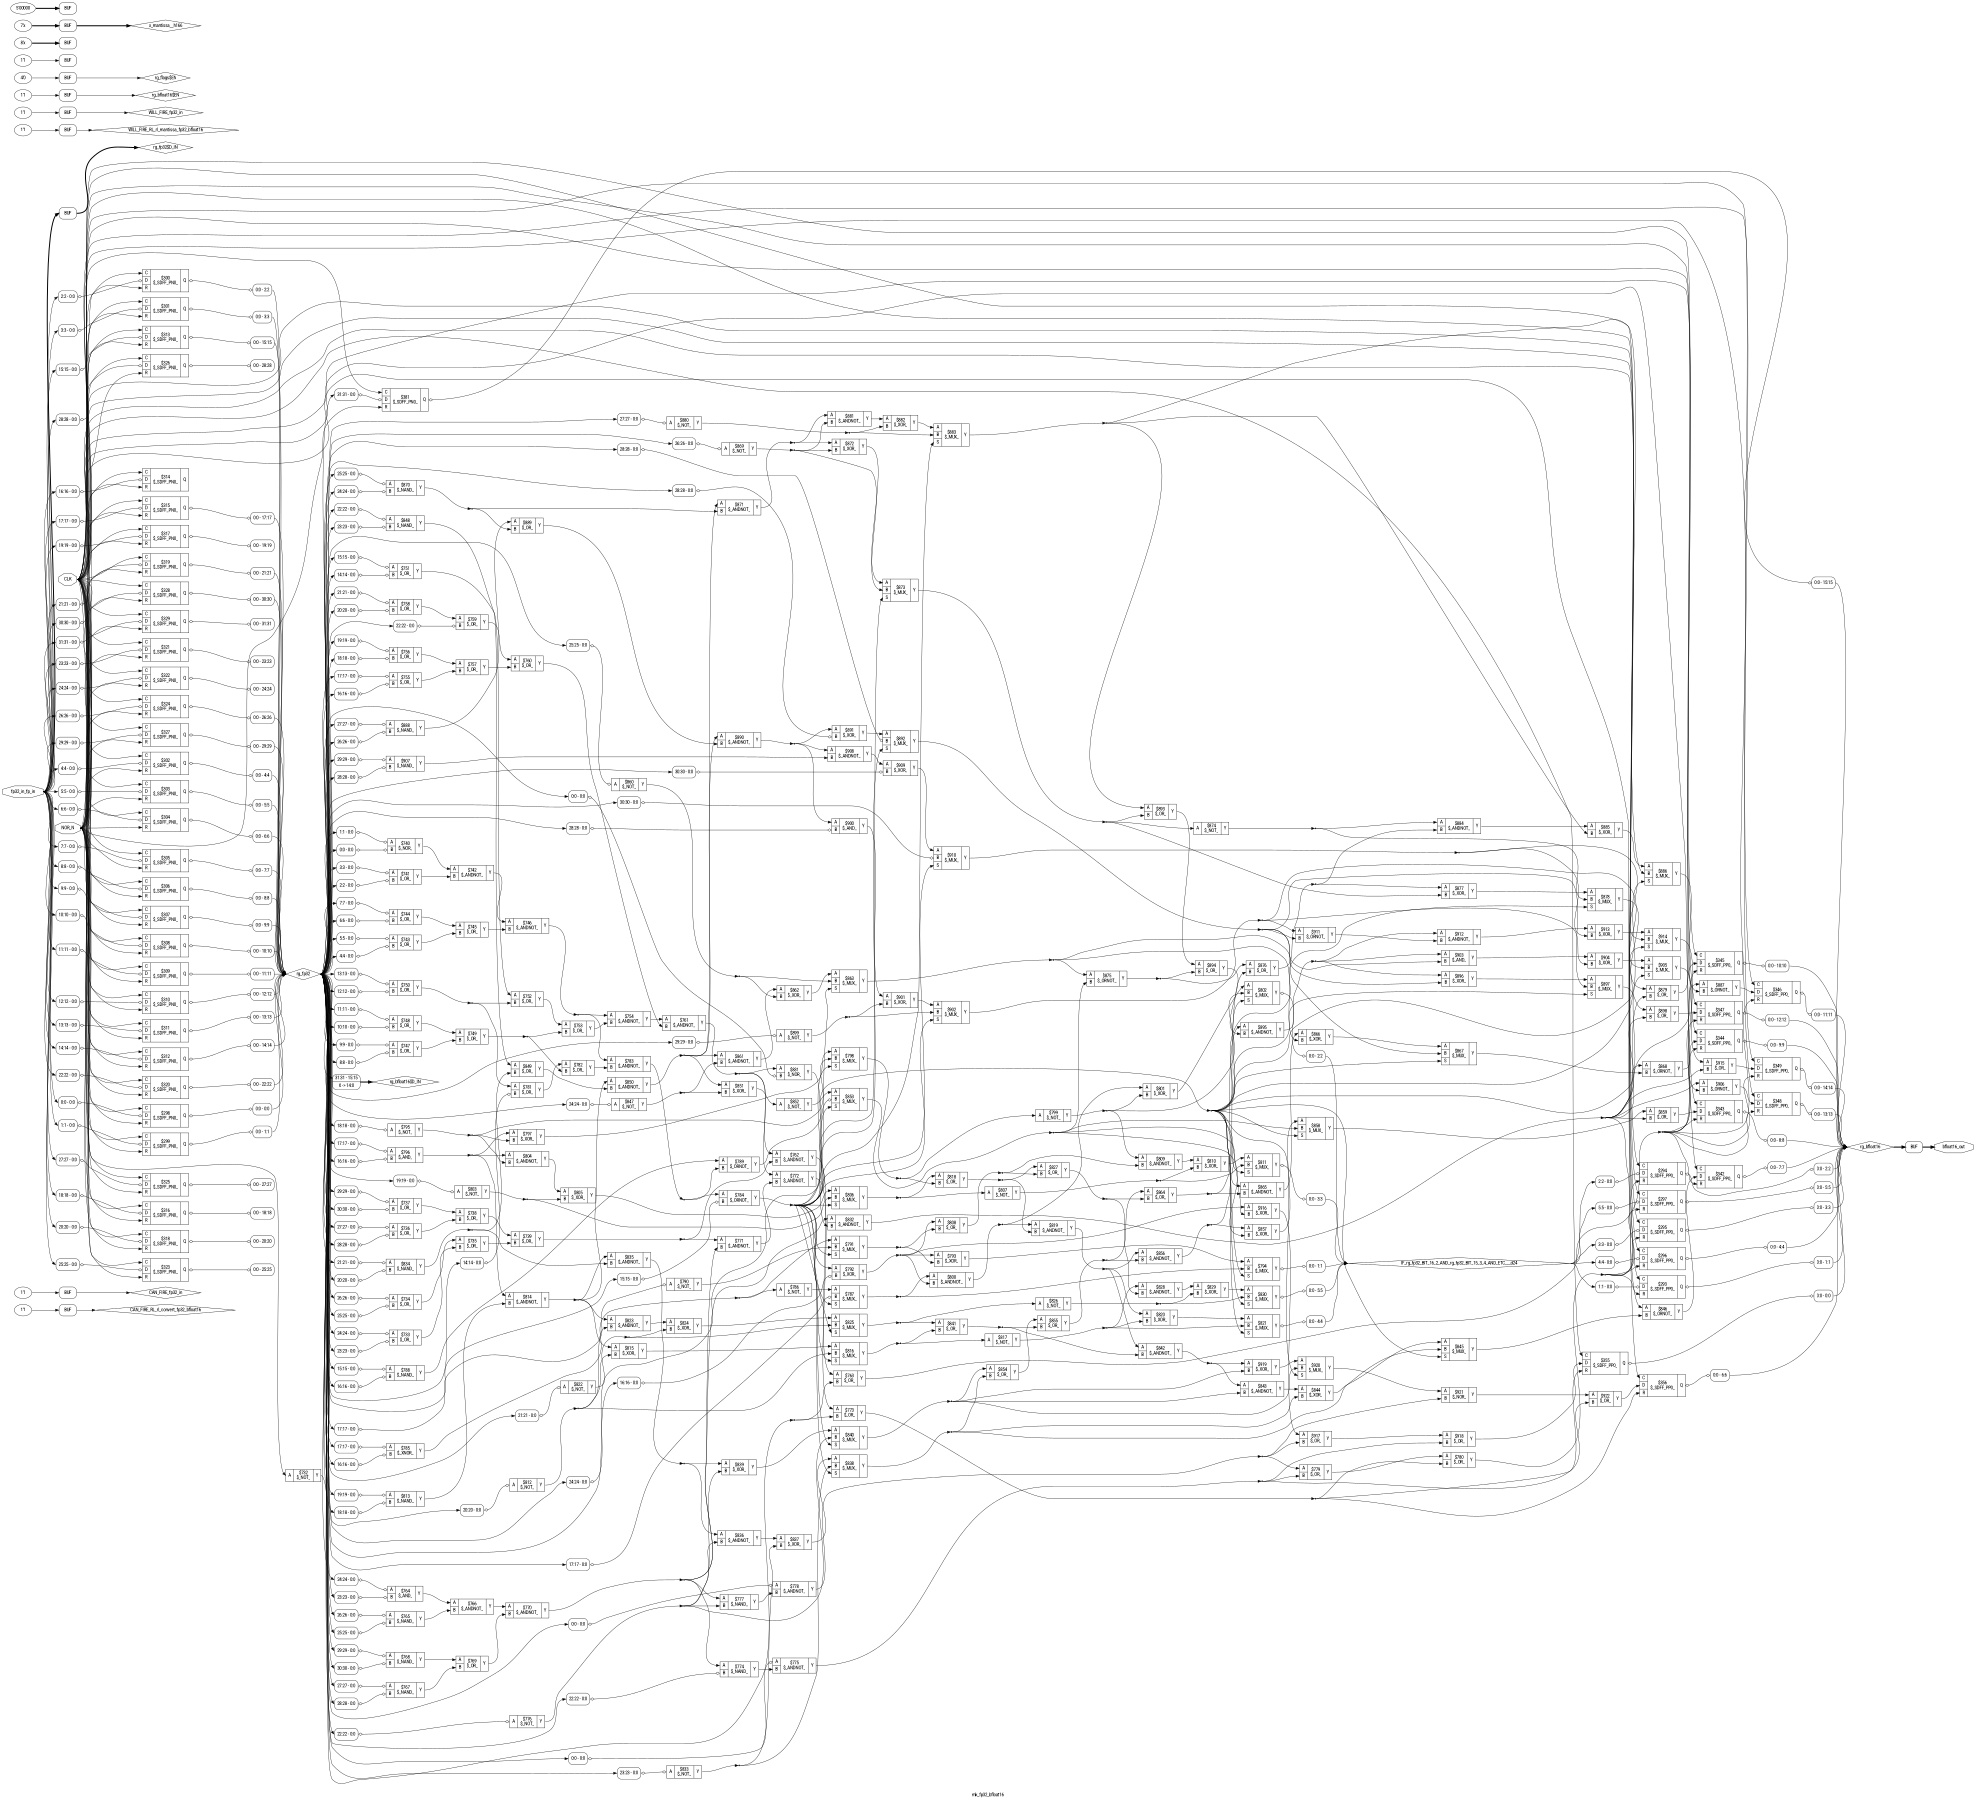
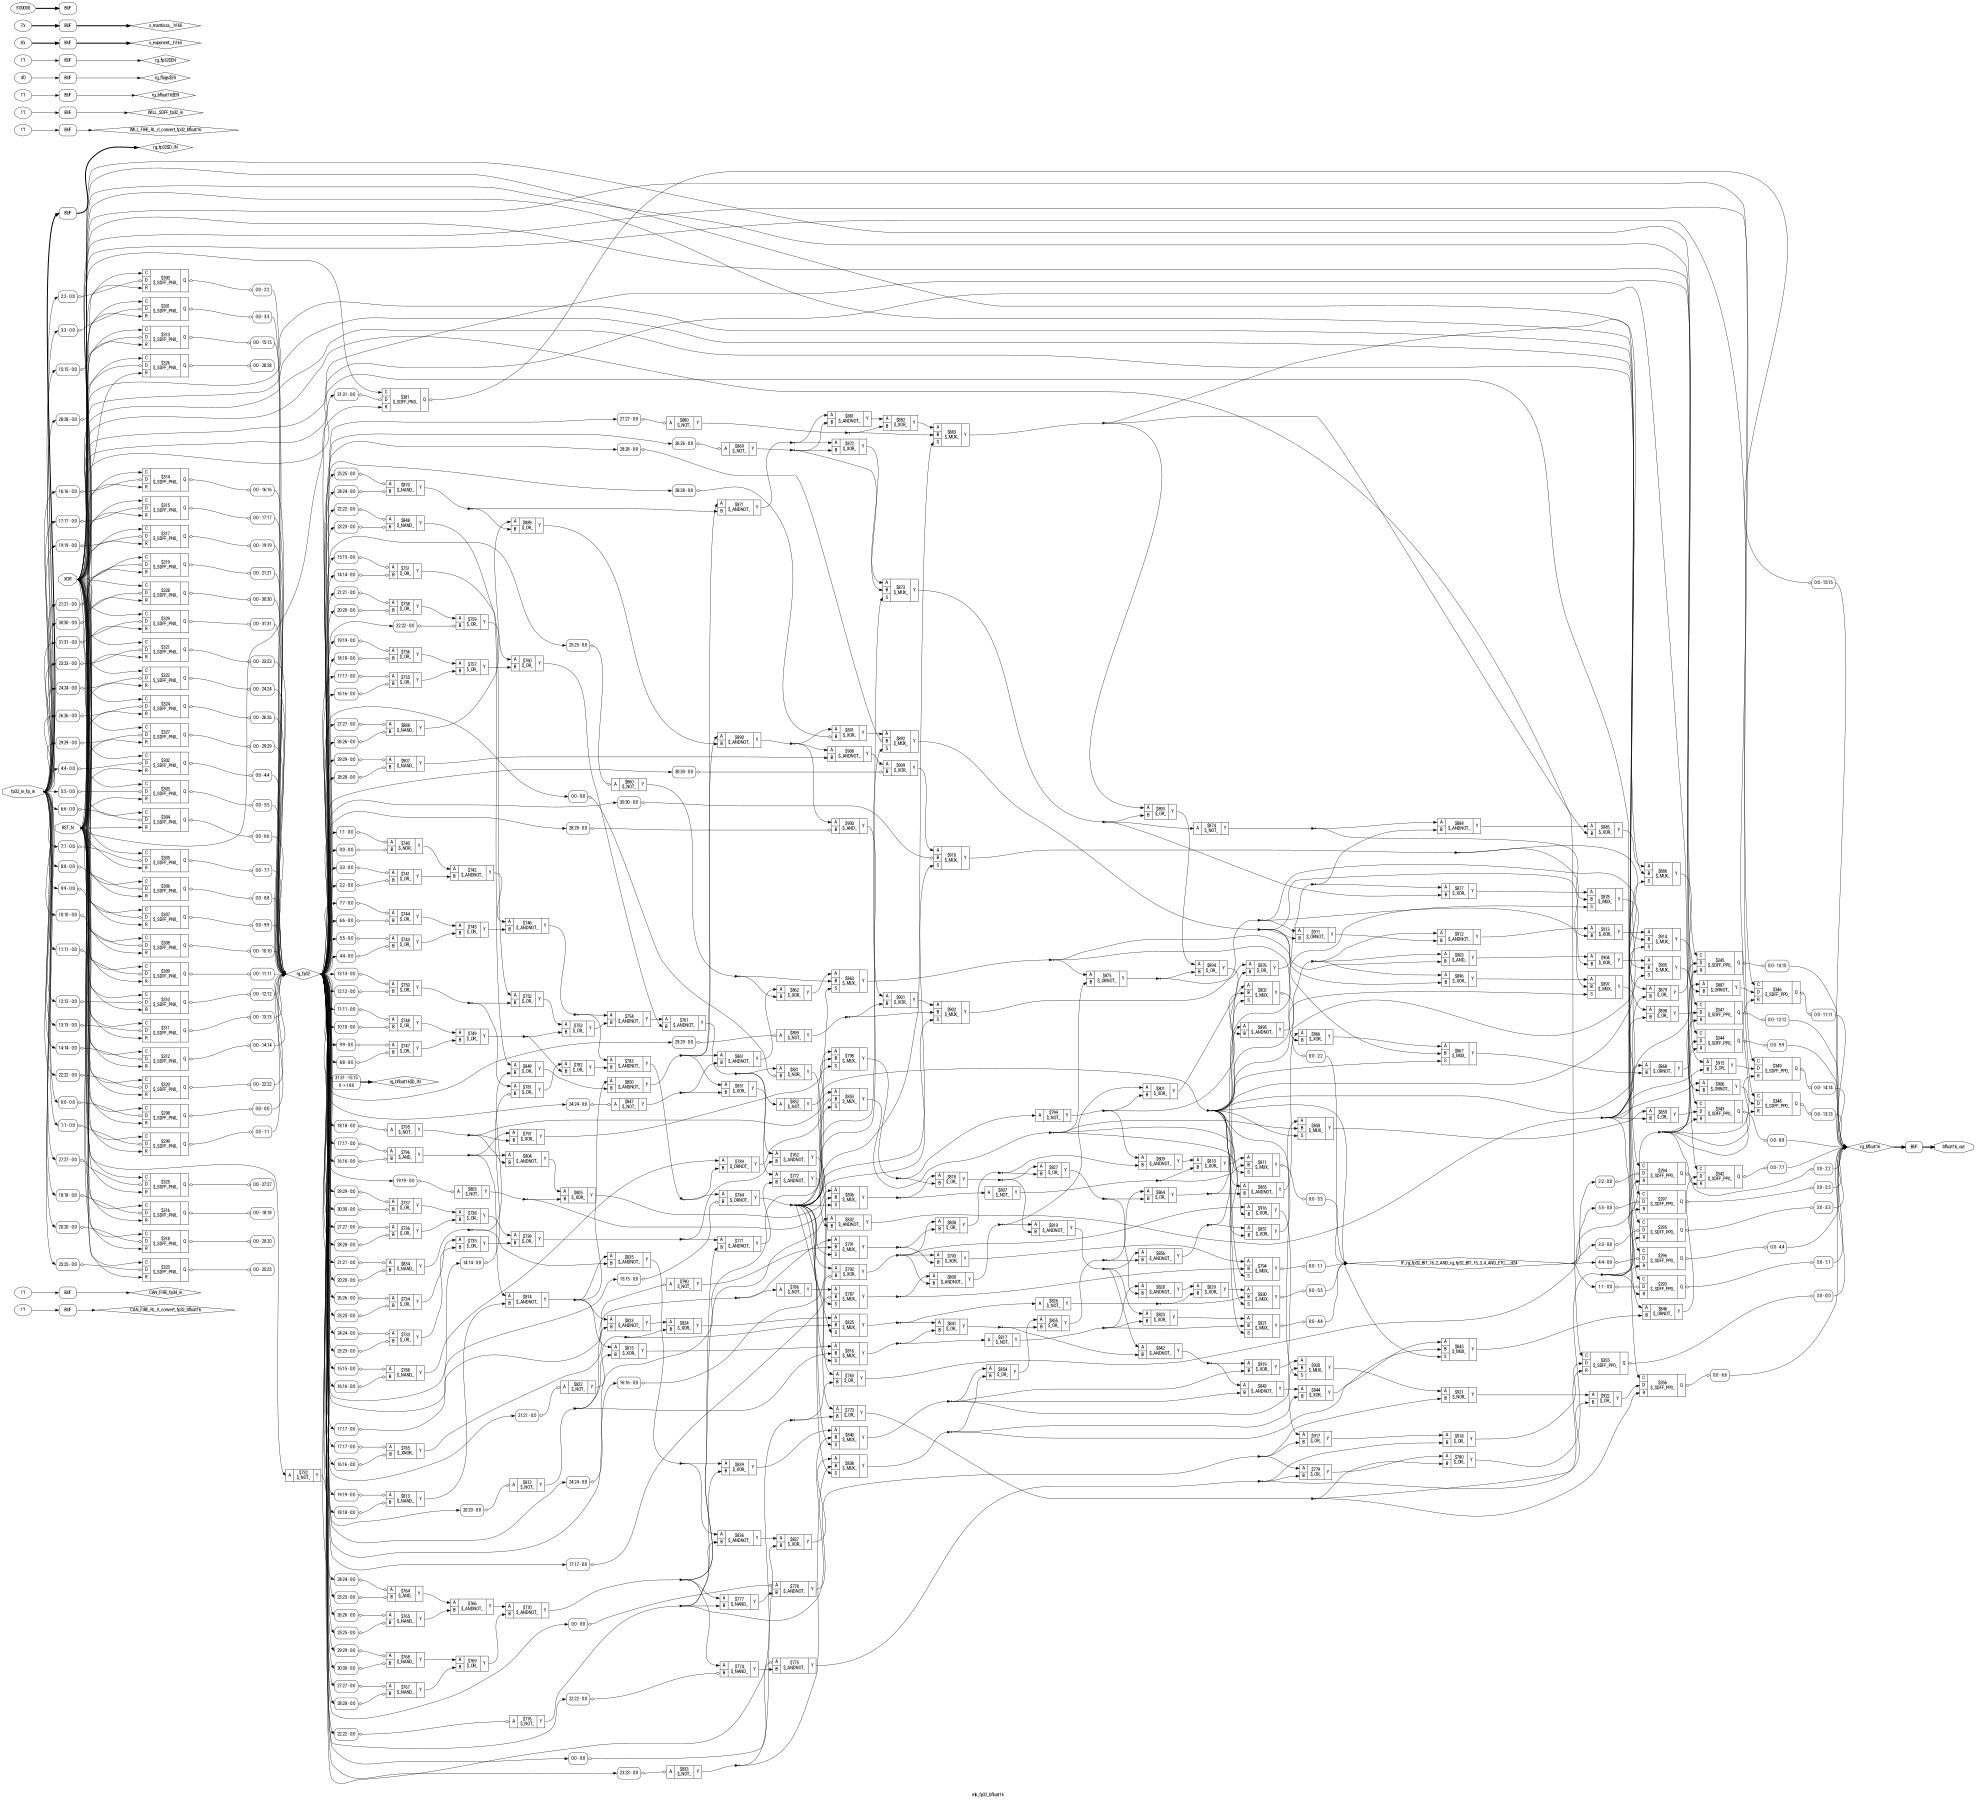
none -> (166, 43)
none -> (166, 61)
(166, 113) -> (166, 113)
(166, 130) -> (166, 130)
none -> (262, 490)
(68, 579) -> (68, 579)
none -> (280, 759)
none -> (280, 798)
none -> (280, 817)
(68, 828) -> (68, 828)
none -> (280, 830)
(166, 1293) -> (166, 1293)
